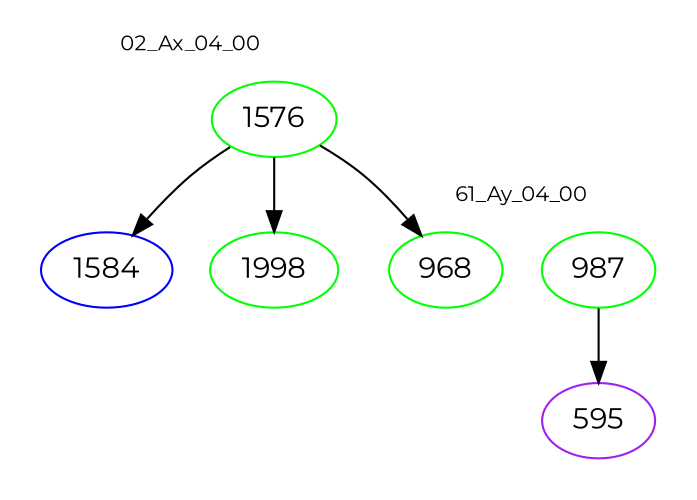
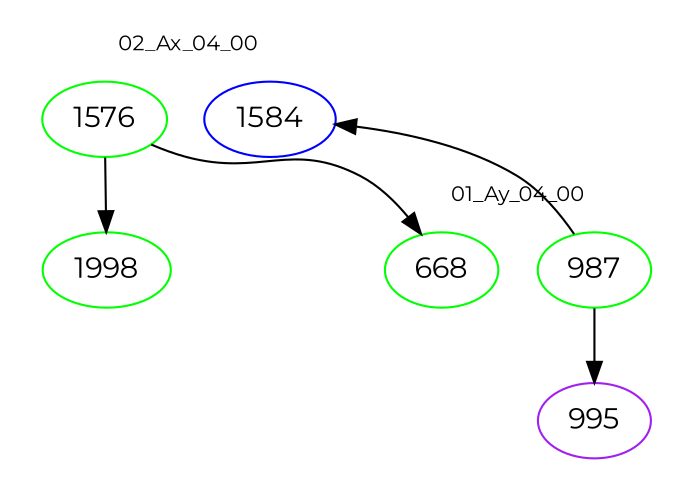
(186, 180) -> (478, 157)
(522, 196) -> (518, 196)
(446, 270) -> (442, 270)
(599, 421) -> (594, 421)
